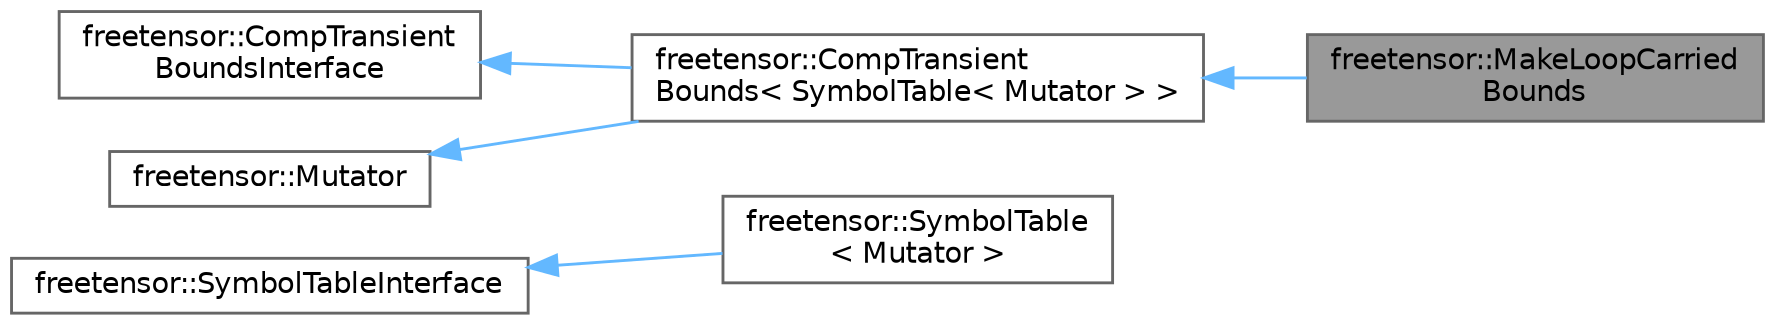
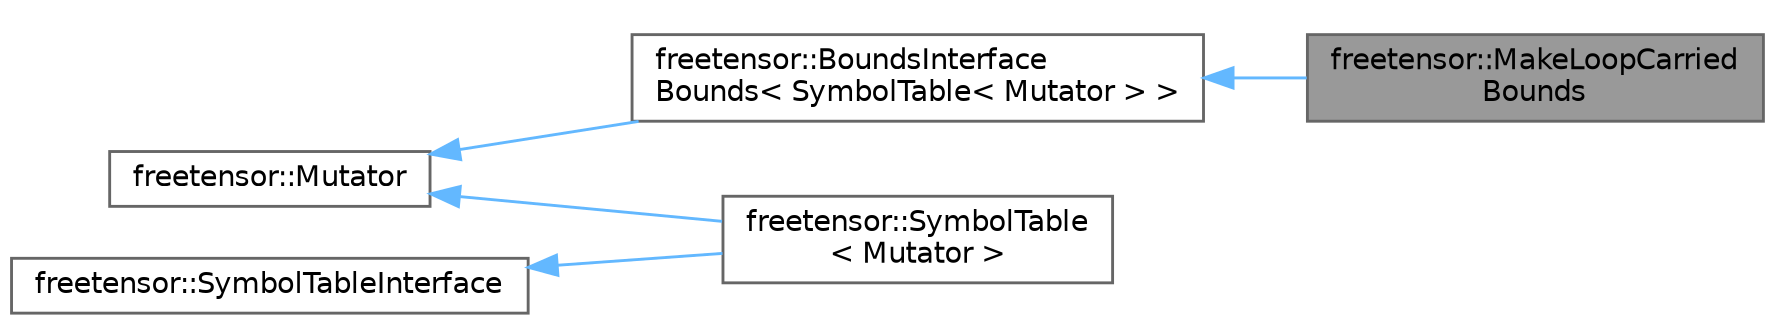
(270, 55) -> none
(918, 78) -> (918, 78)
none -> (591, 209)
